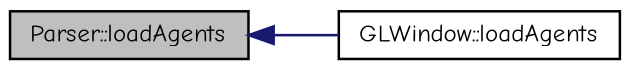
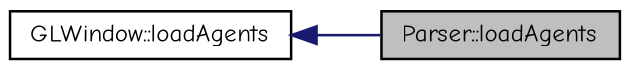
(306, 35) -> (349, 35)
